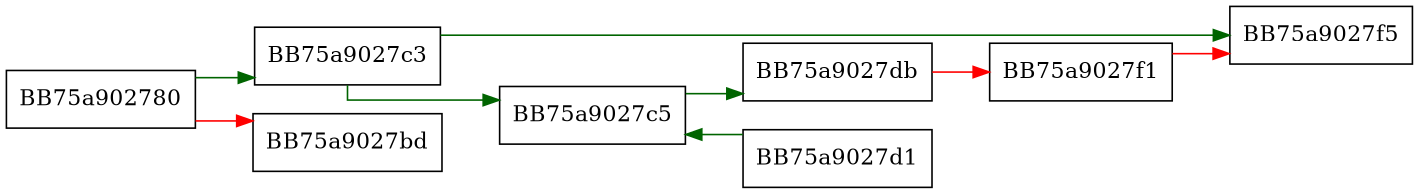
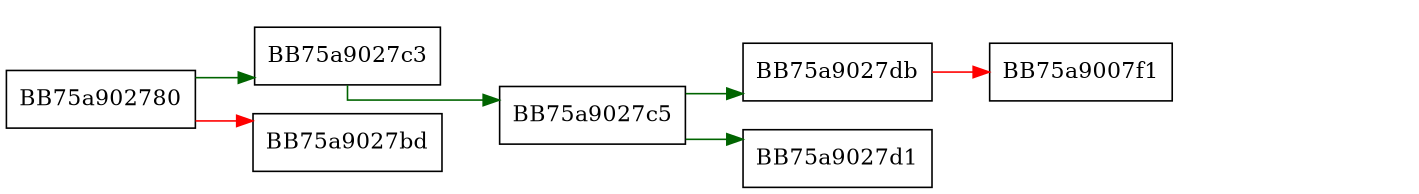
(1321, 35) -> none
(1081, 72) -> (1081, 72)
(722, 135) -> (706, 139)
